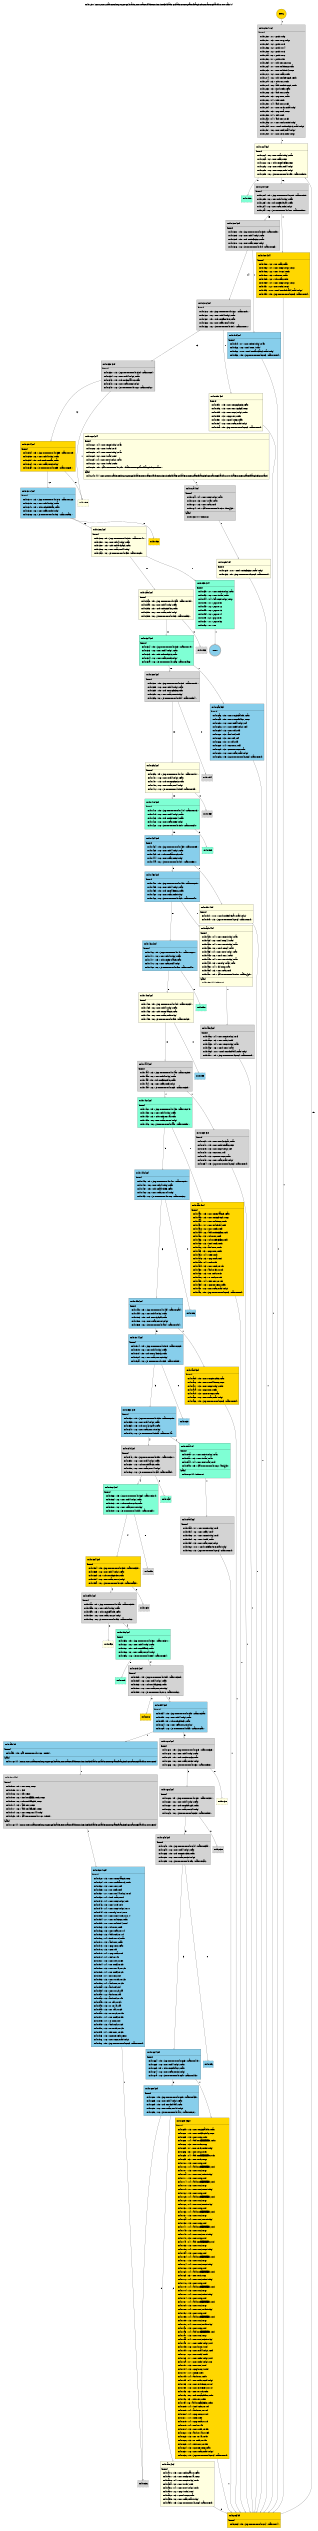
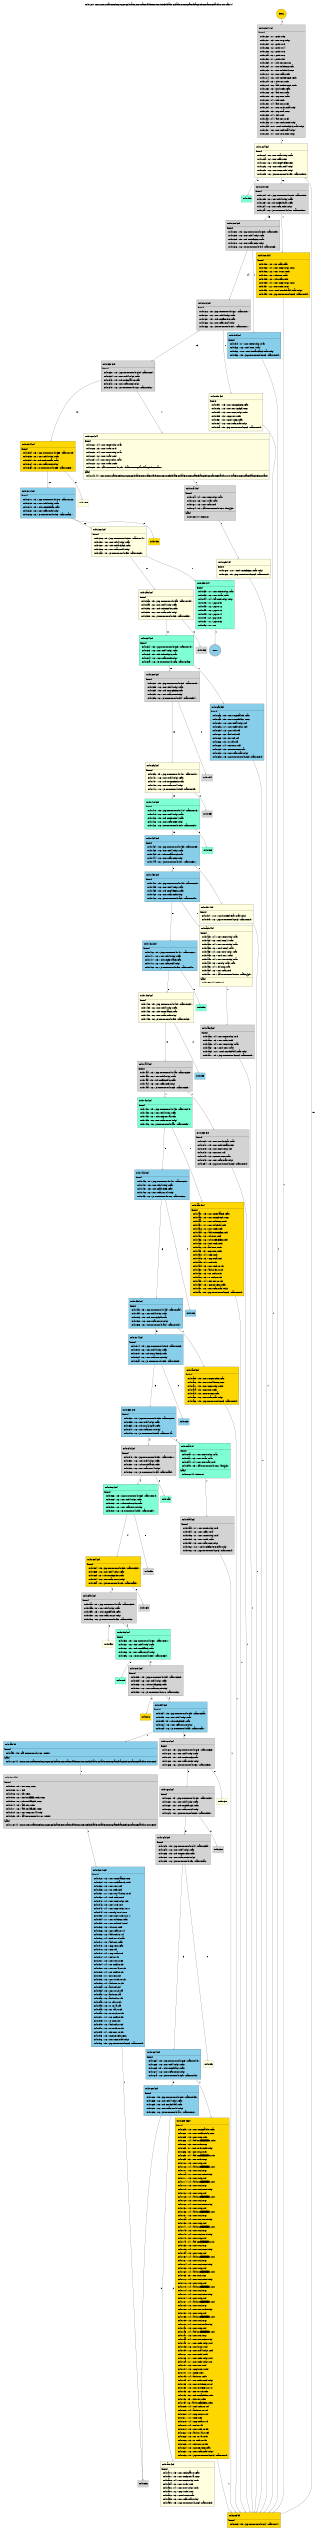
(79, 440) -> (150, 412)
(208, 2064) -> (208, 2064)
(220, 2510) -> none
